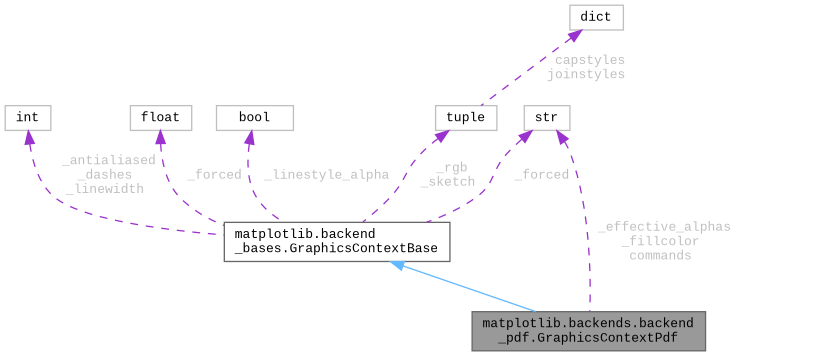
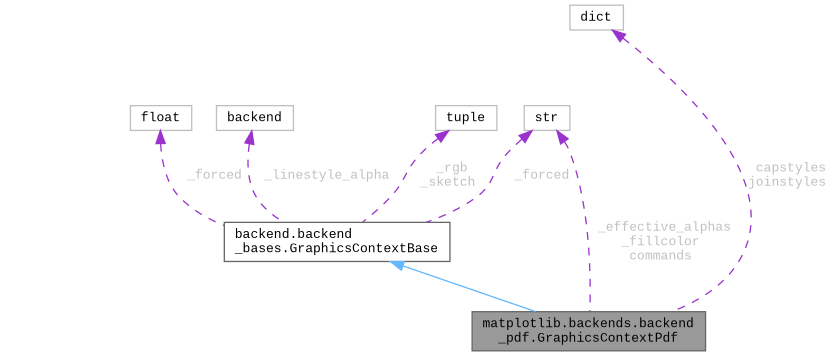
(526, 72) -> (740, 171)
(28, 118) -> none
(255, 118) -> (255, 118)
(337, 242) -> (337, 242)
